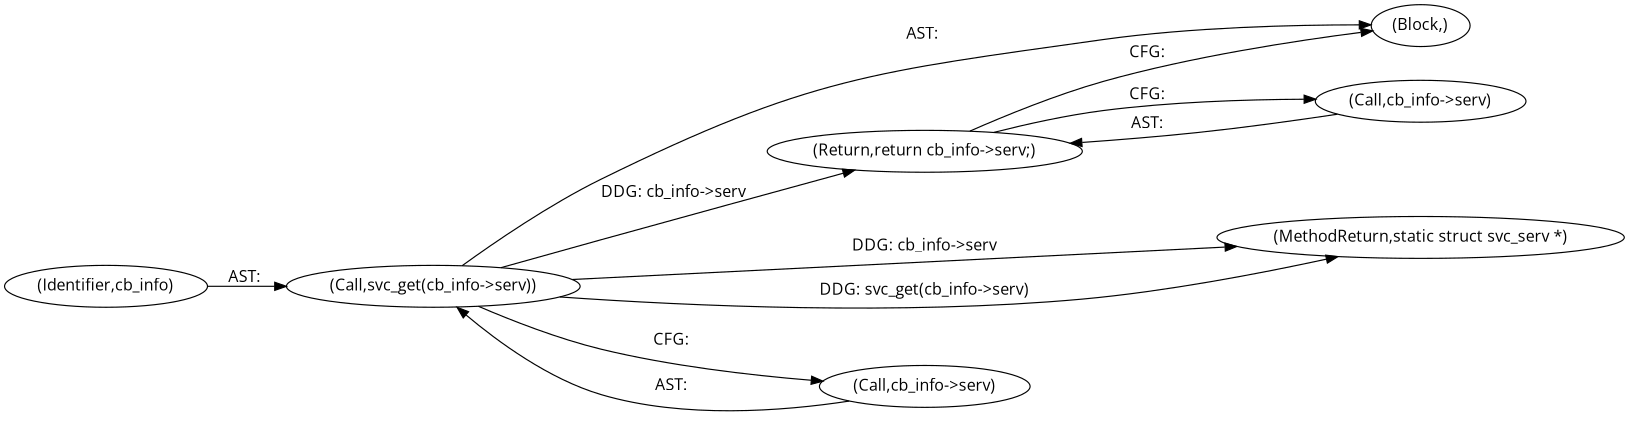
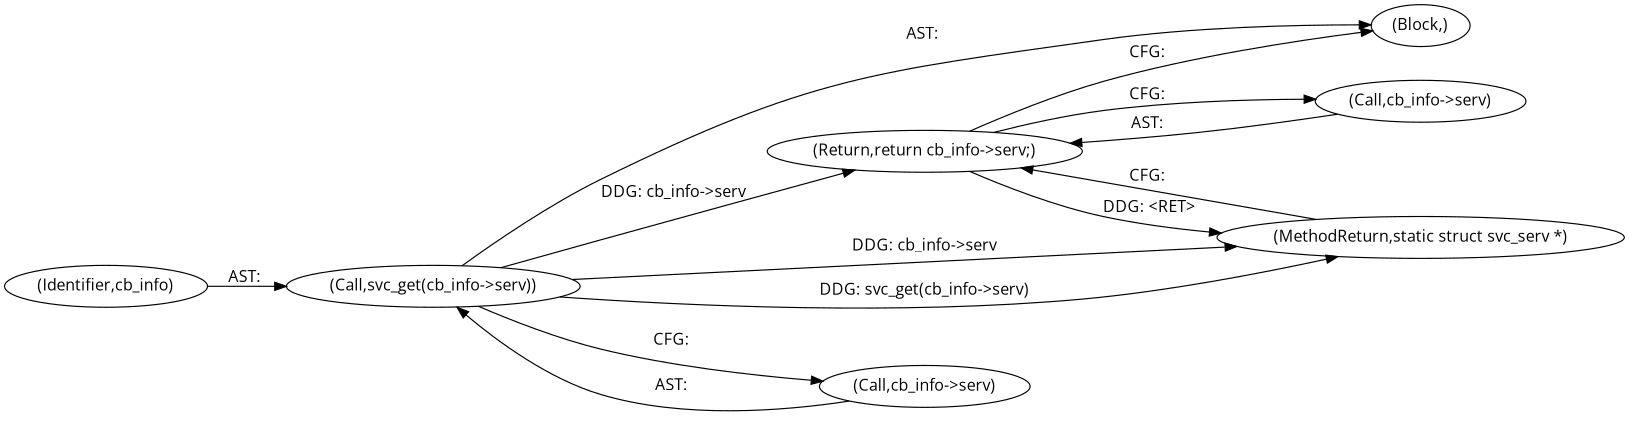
none -> (1174, 195)
none -> (1087, 213)
